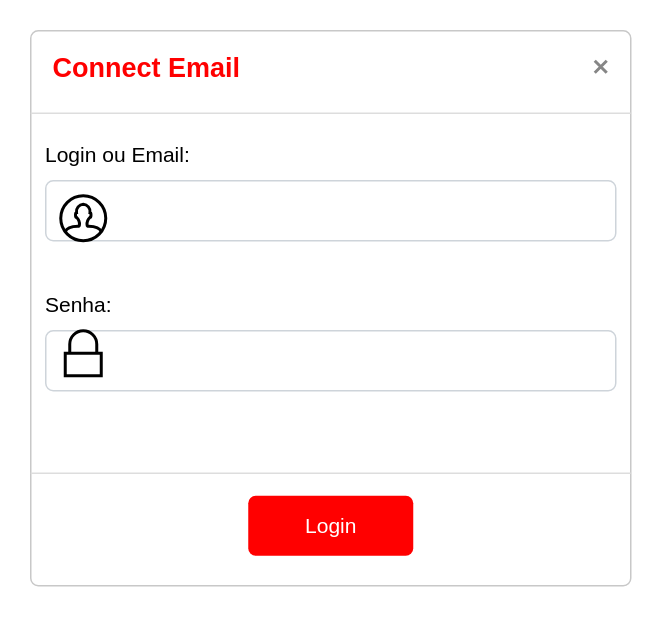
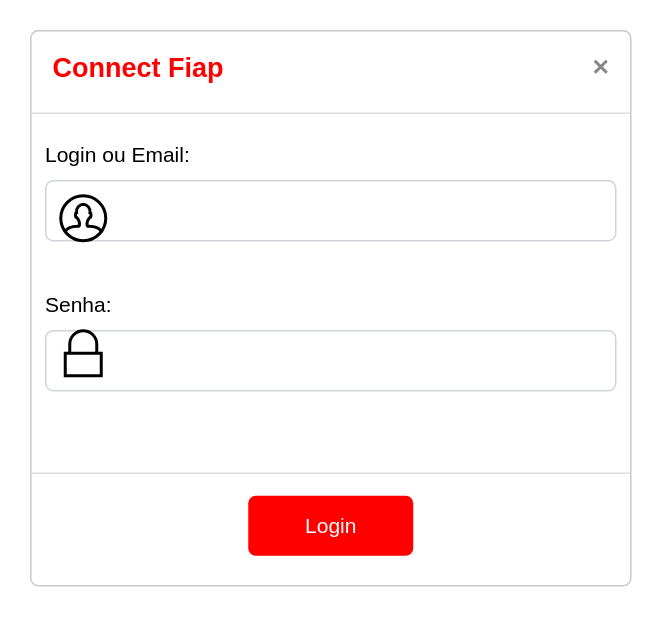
(141, 69) -> (137, 69)
